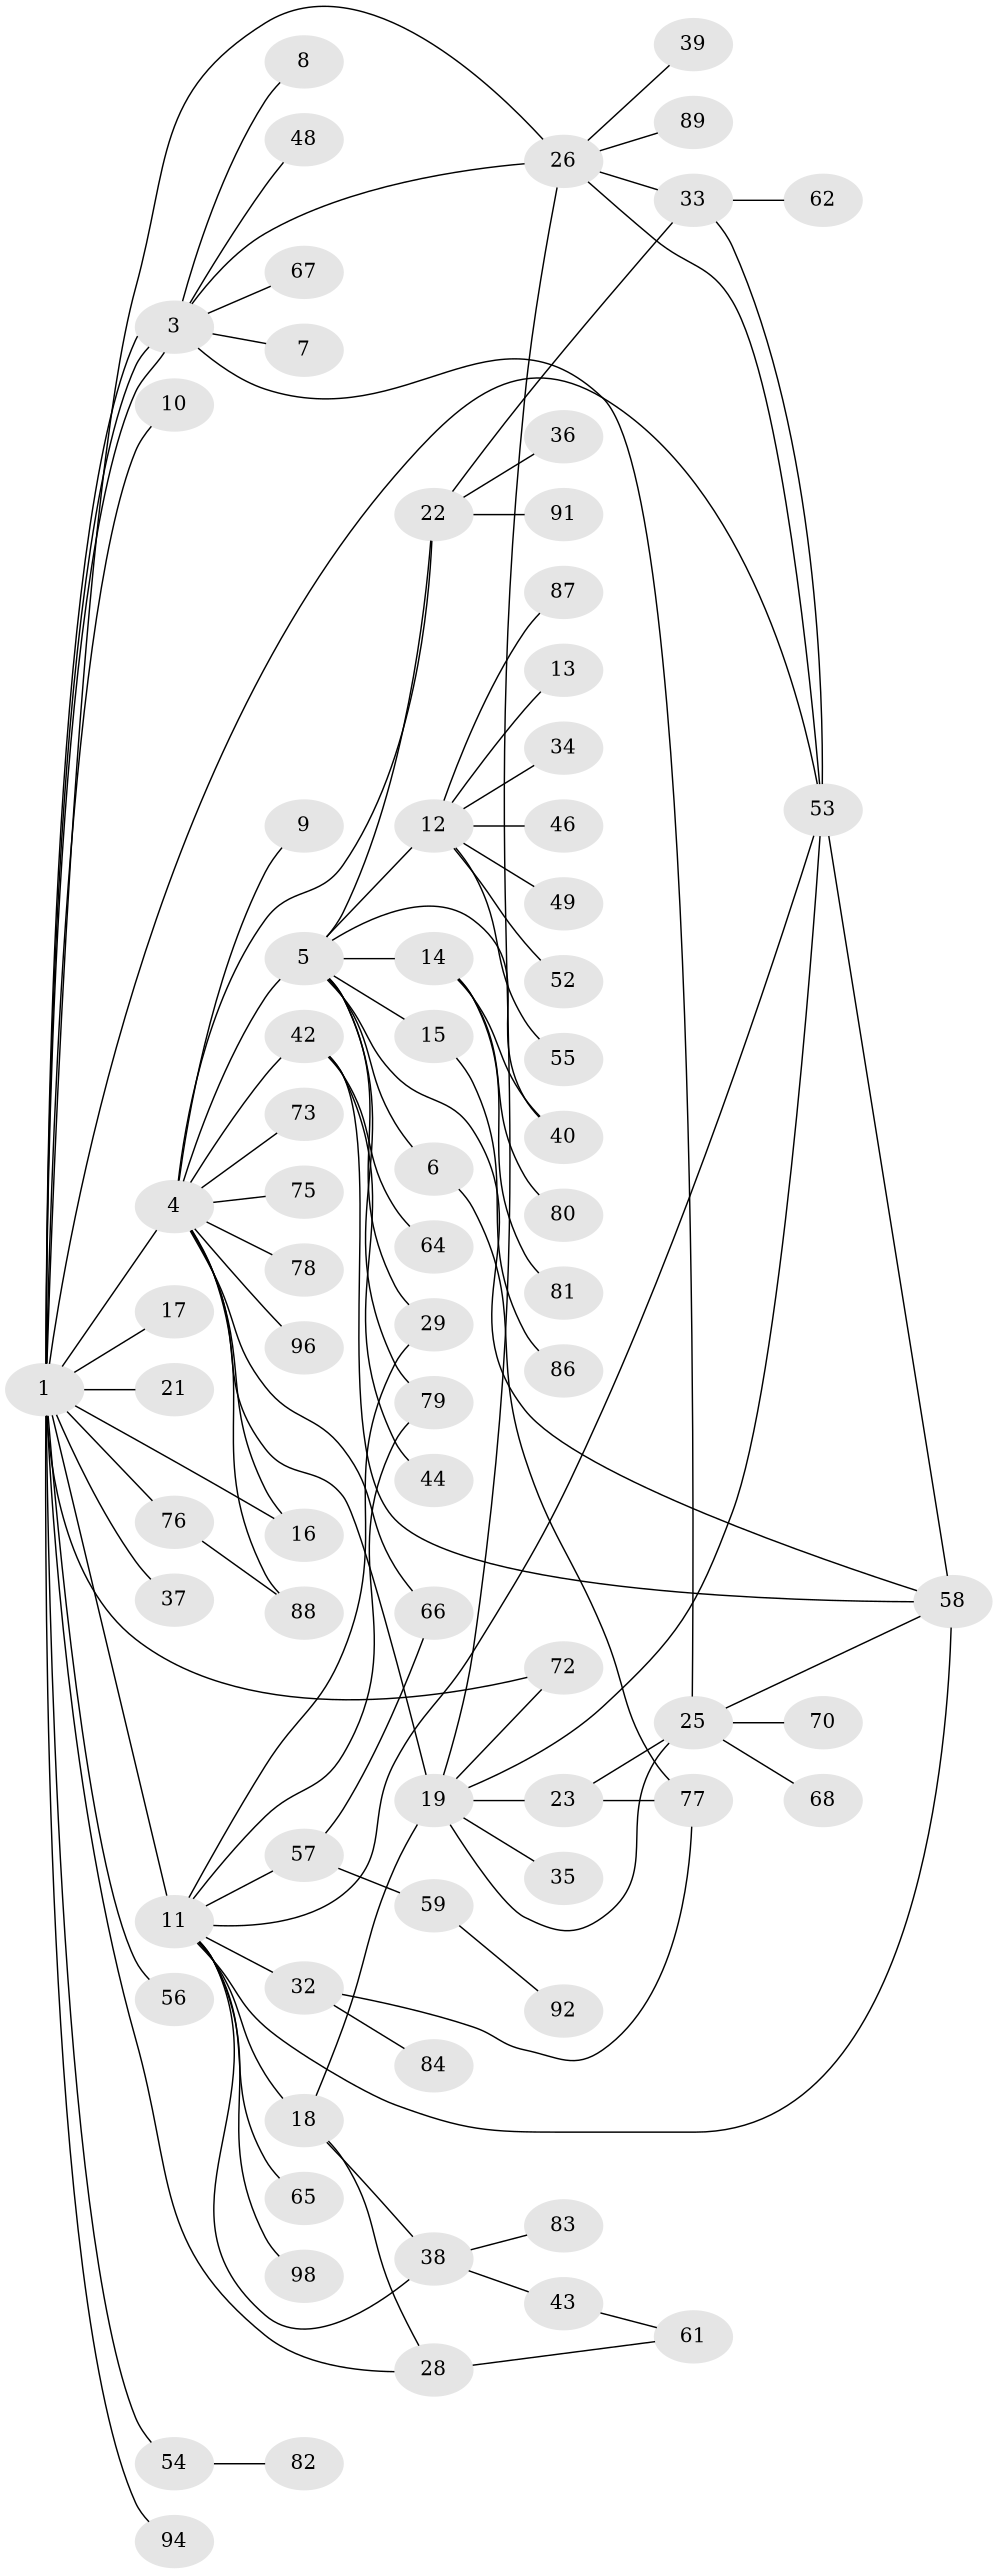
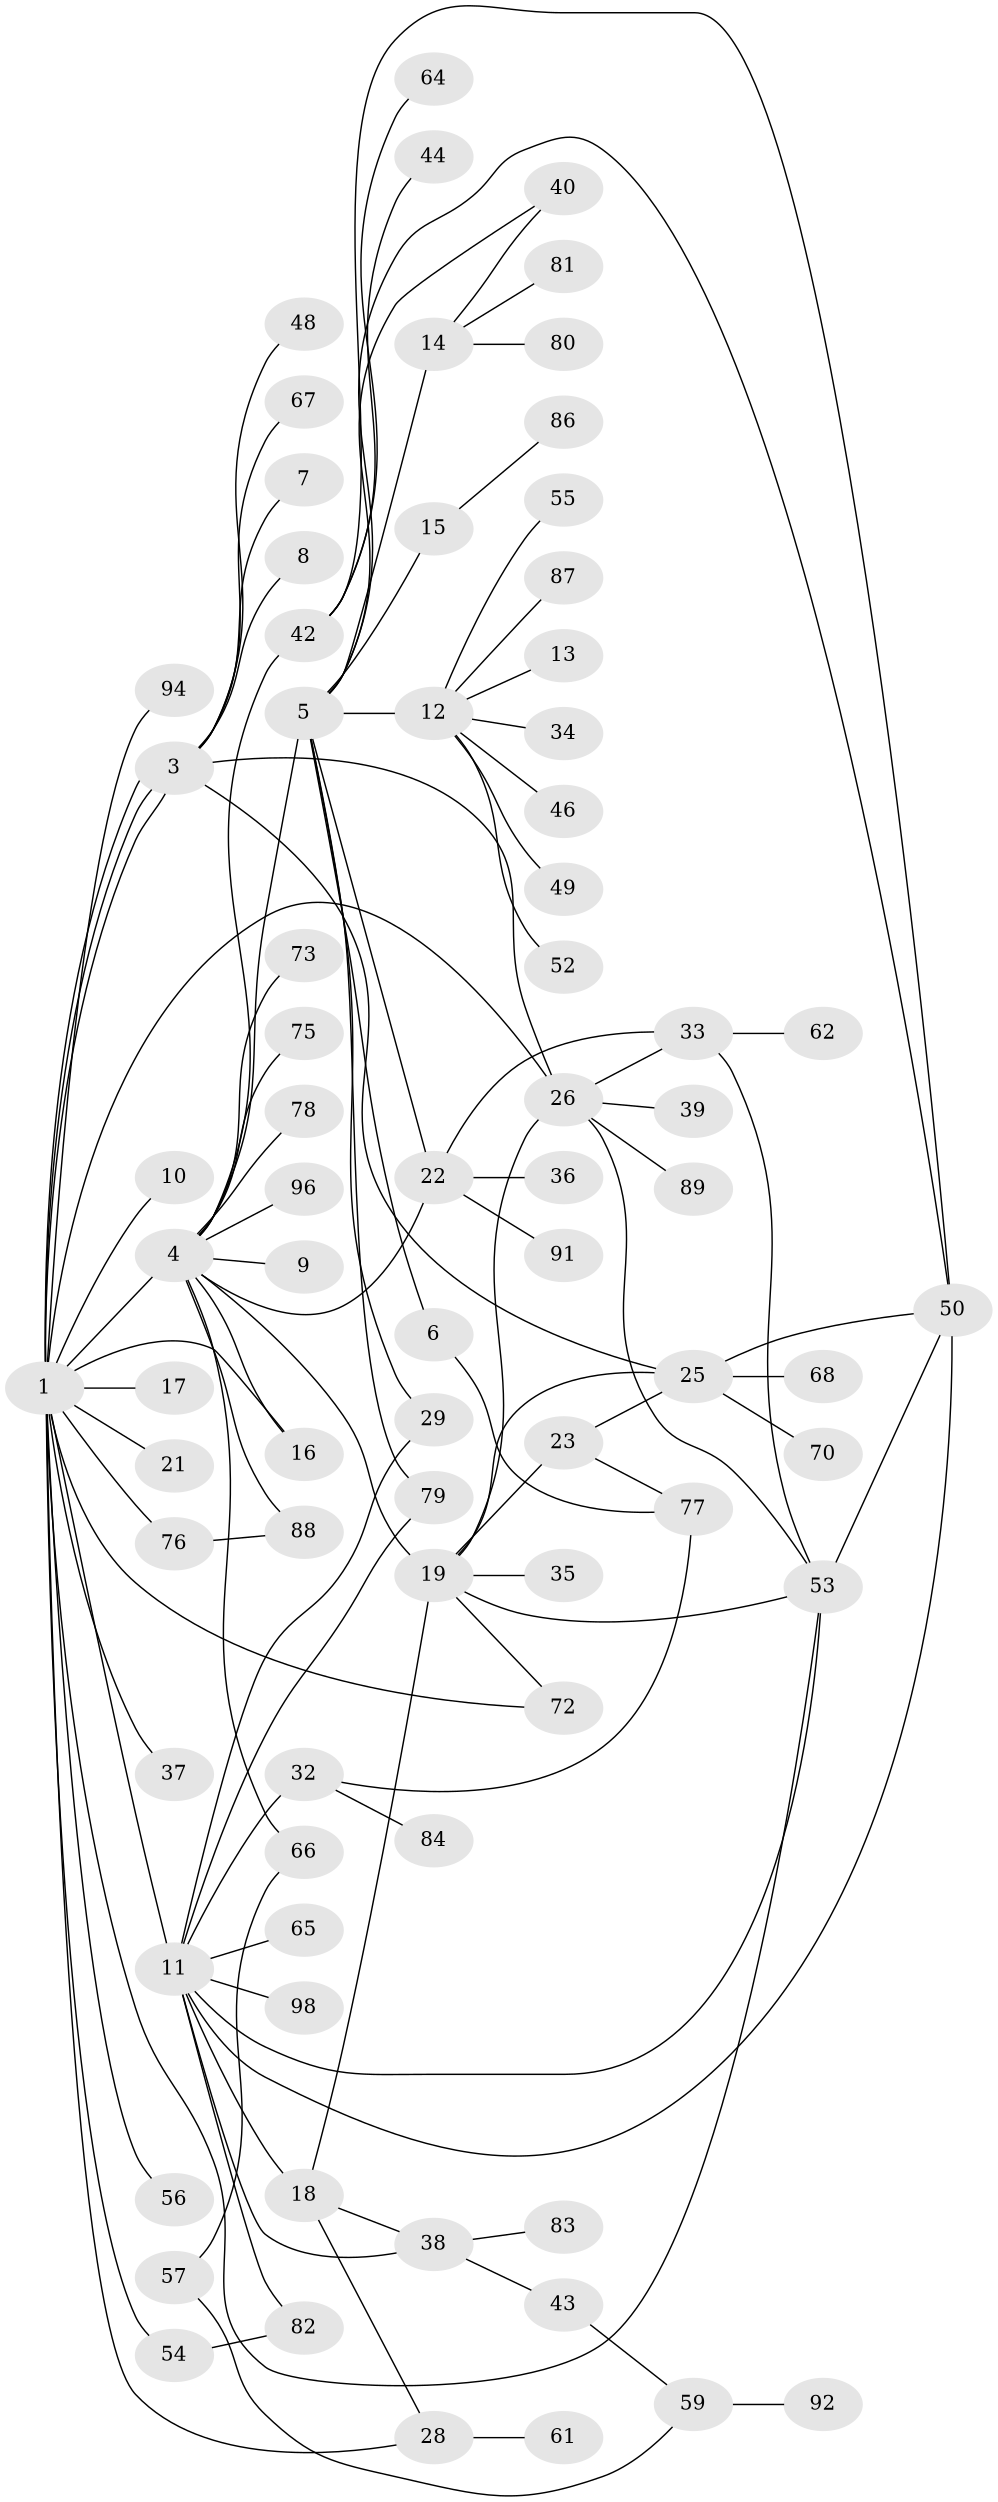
(953, 1602) -> (953, 1310)
(239, 1888) -> (241, 2209)
(629, 2320) -> (629, 2355)
